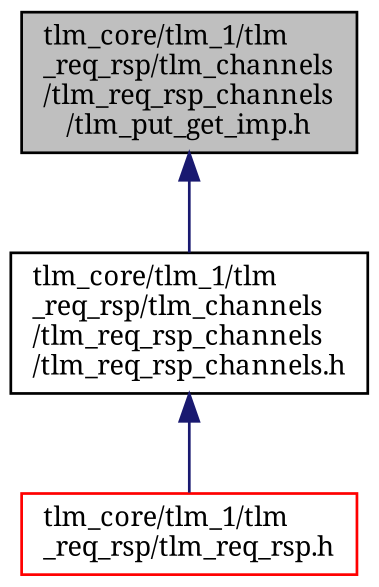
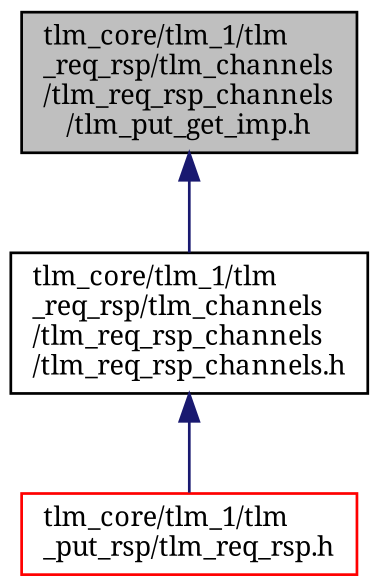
(189, 534) -> (189, 534)
